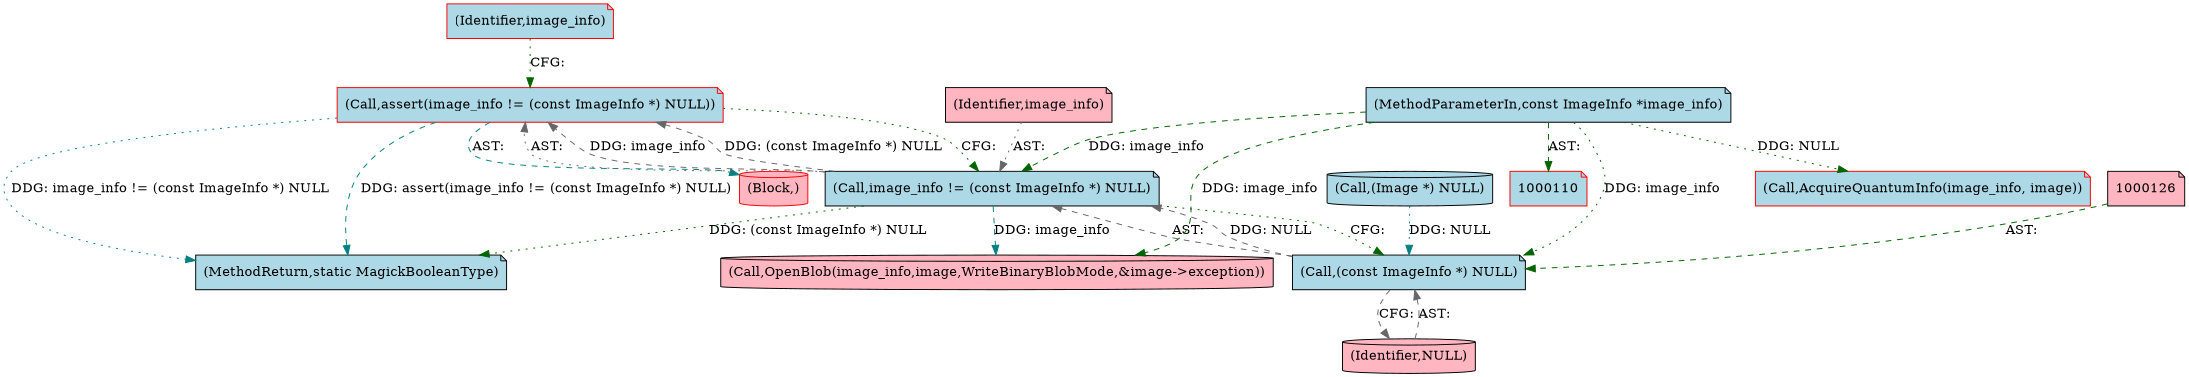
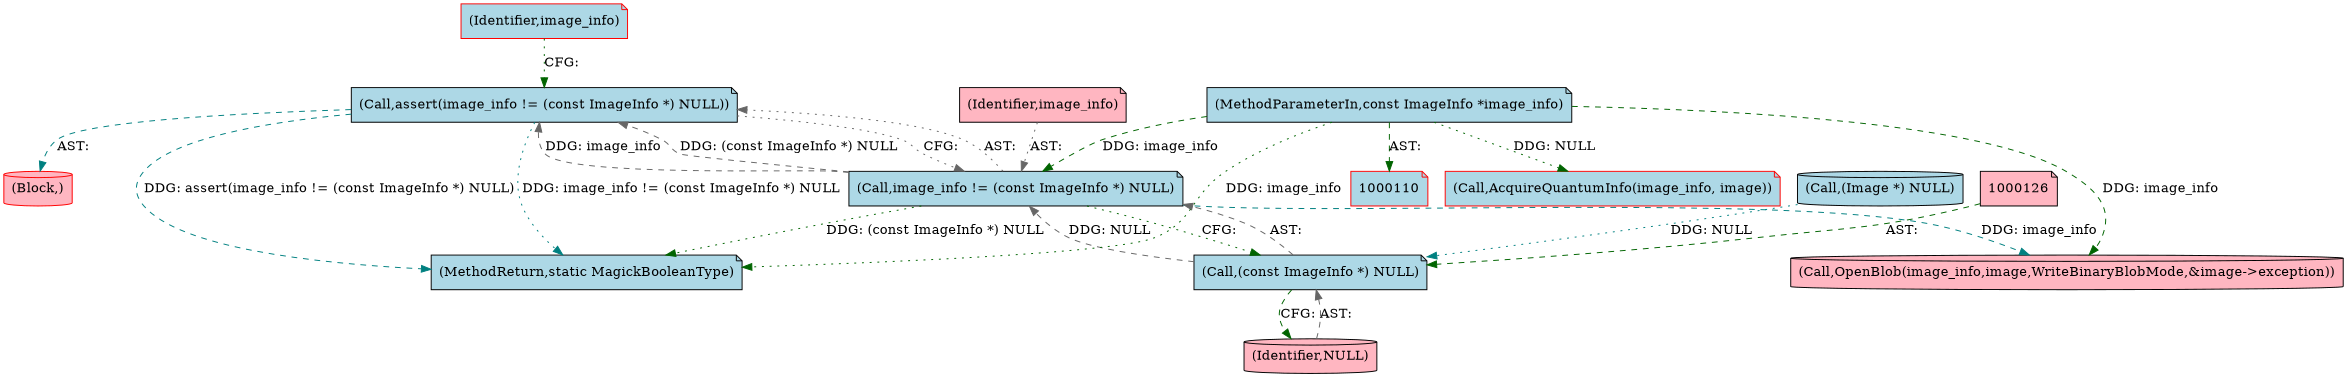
(530, 105) -> (544, 105)
(854, 118) -> (850, 128)
(1600, 199) -> (1062, 251)
(1378, 309) -> (1280, 309)
